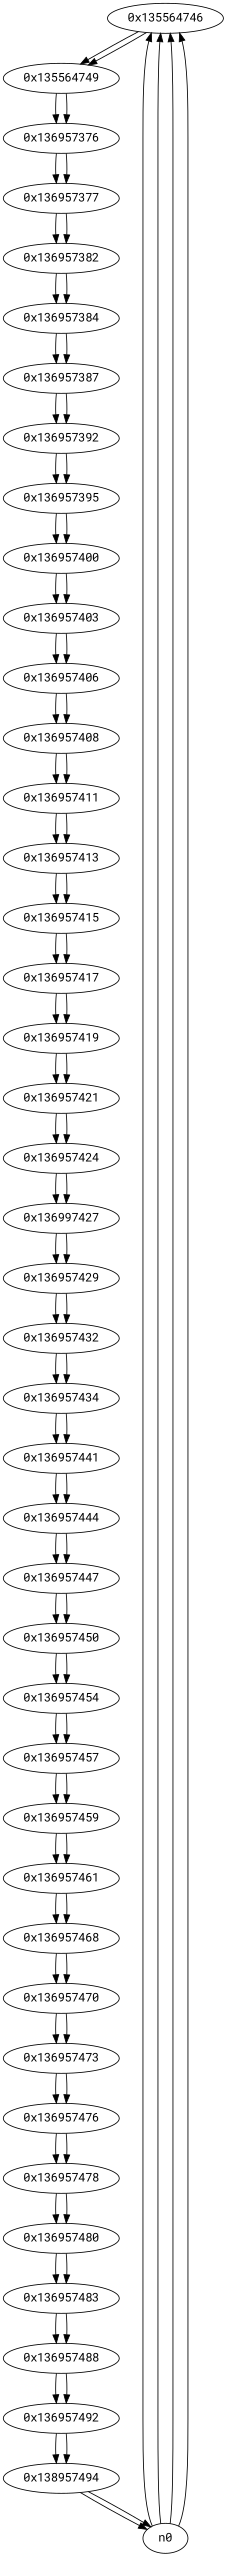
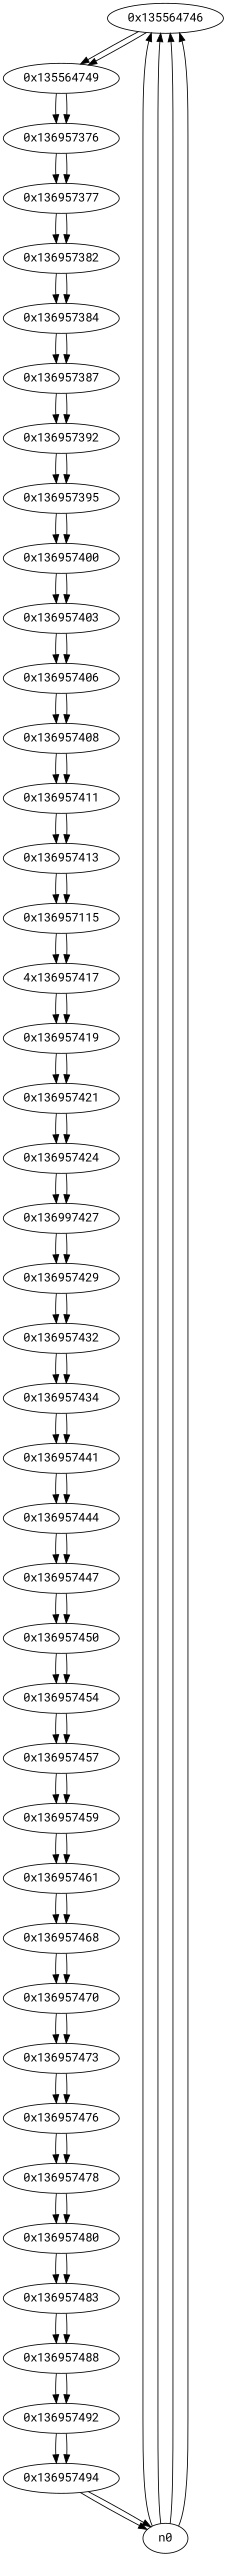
(61, 918) -> (61, 918)
(61, 978) -> (61, 978)
(61, 2478) -> (61, 2478)
